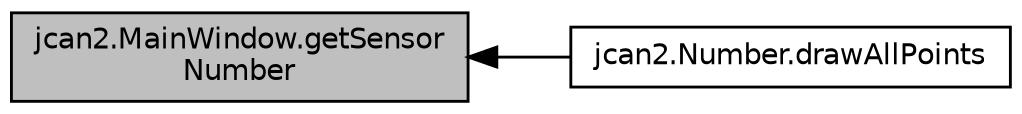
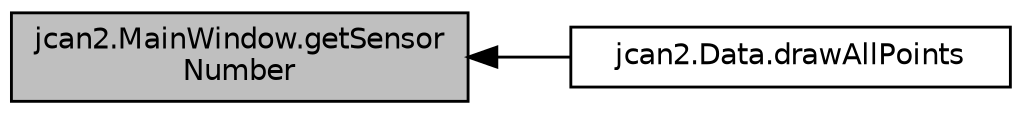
(791, 57) -> (791, 57)
